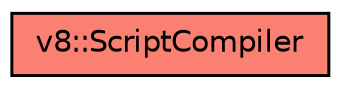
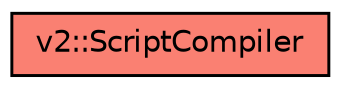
(170, 44) -> (170, 44)
